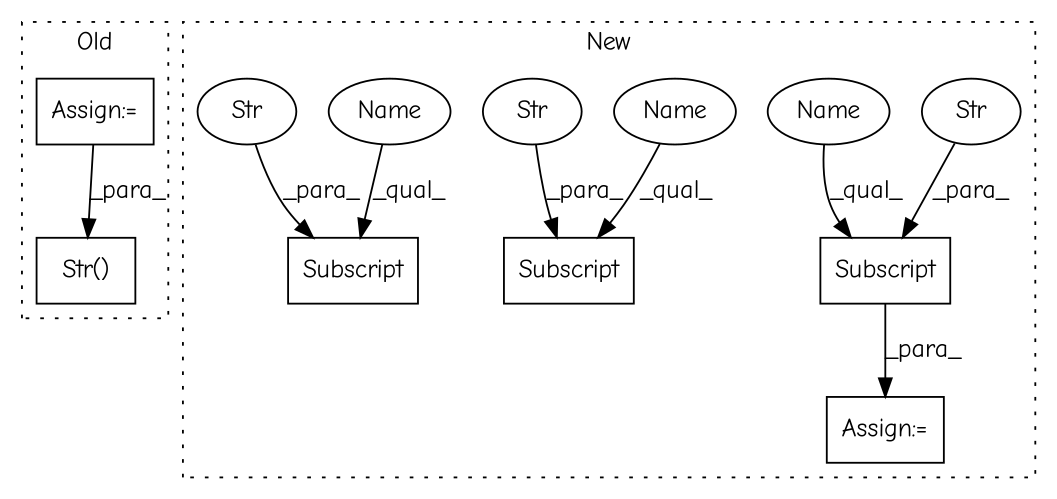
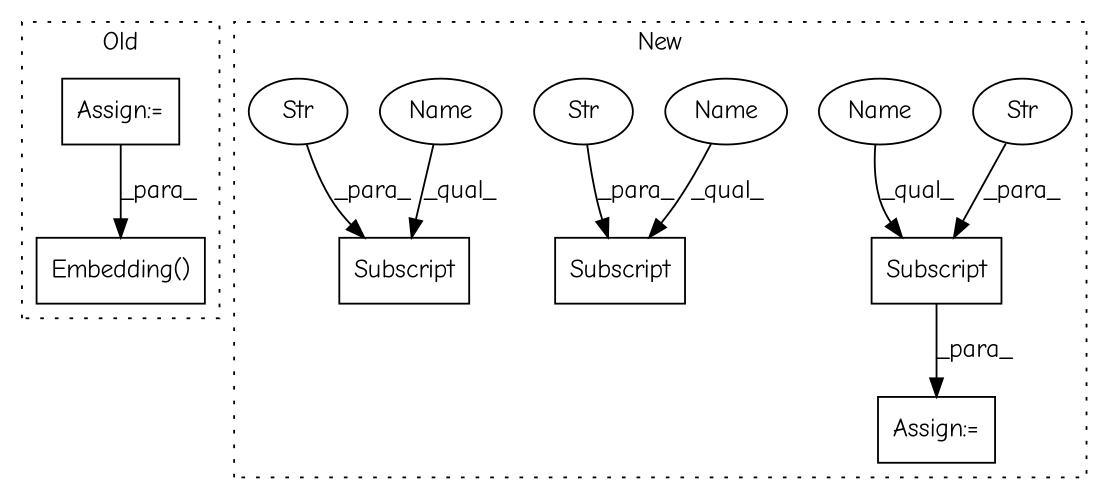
(86, 271) -> (121, 271)
